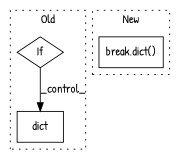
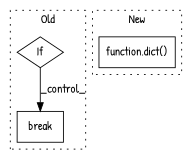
(131, 52) -> (137, 52)
(40, 127) -> (40, 127)
